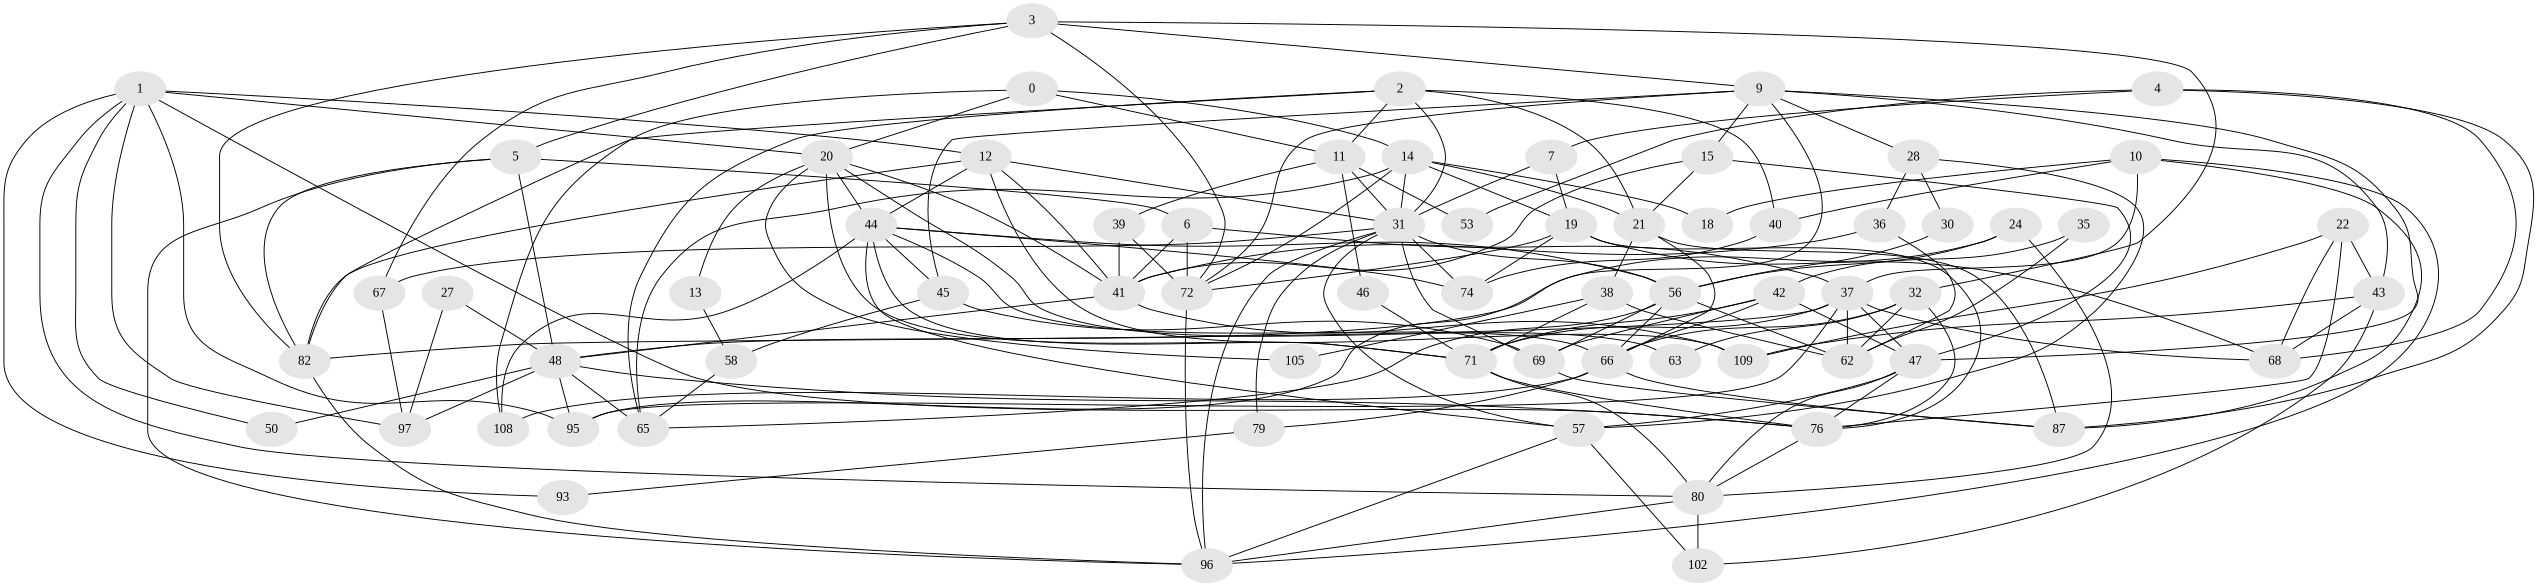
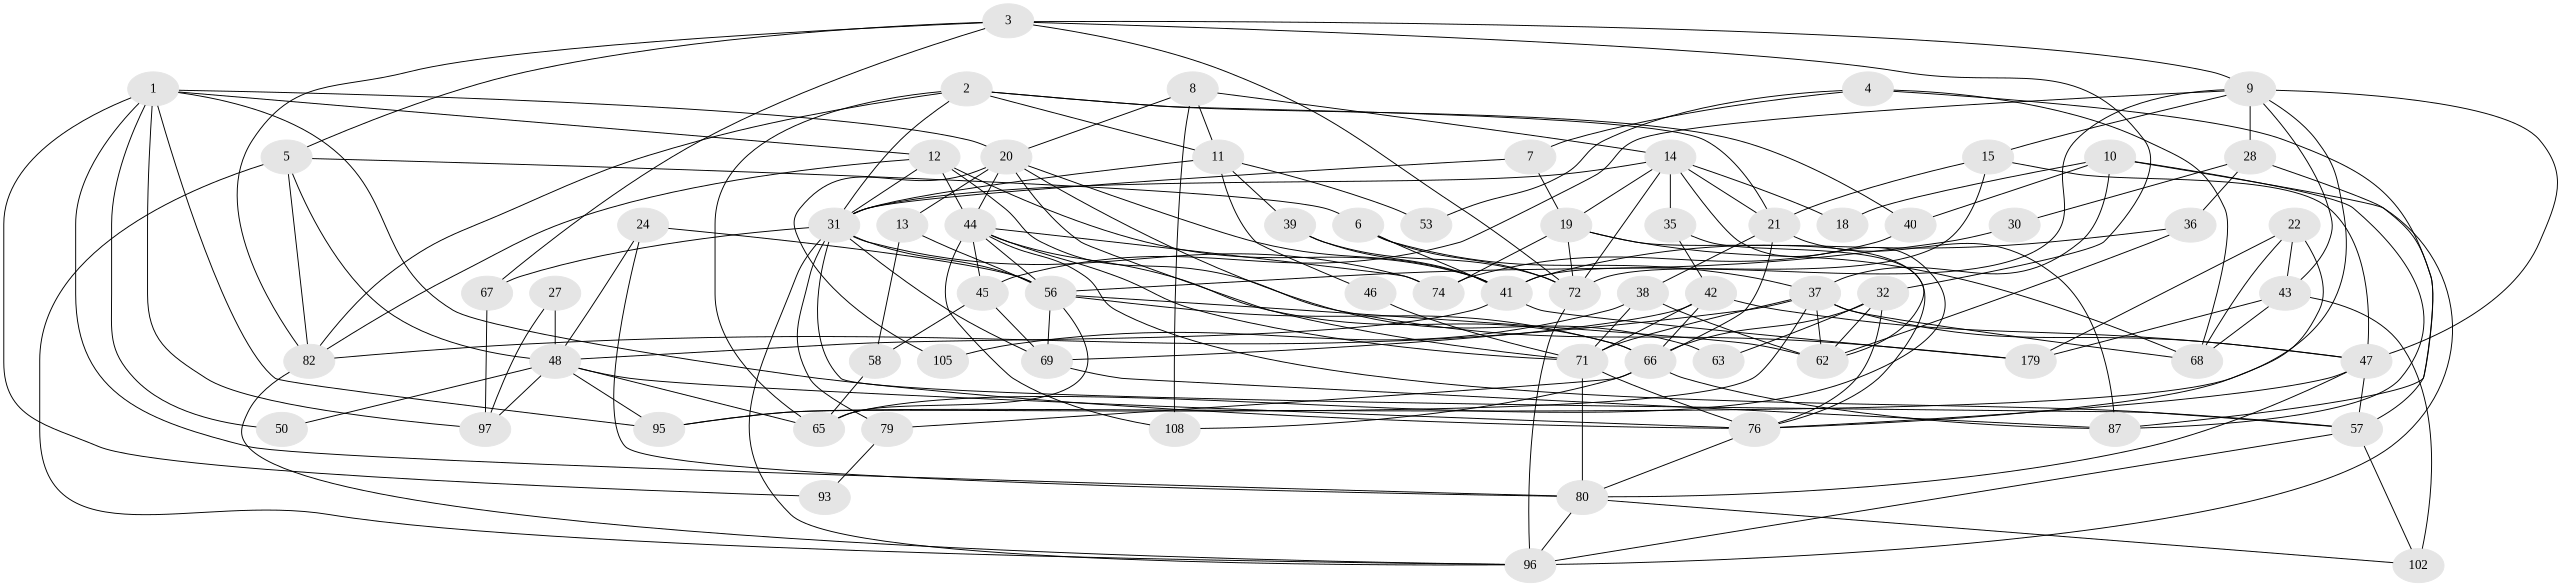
(1032, 89) -> (1193, 89)
none -> (1670, 191)
none -> (963, 254)
(1743, 361) -> (2031, 361)
